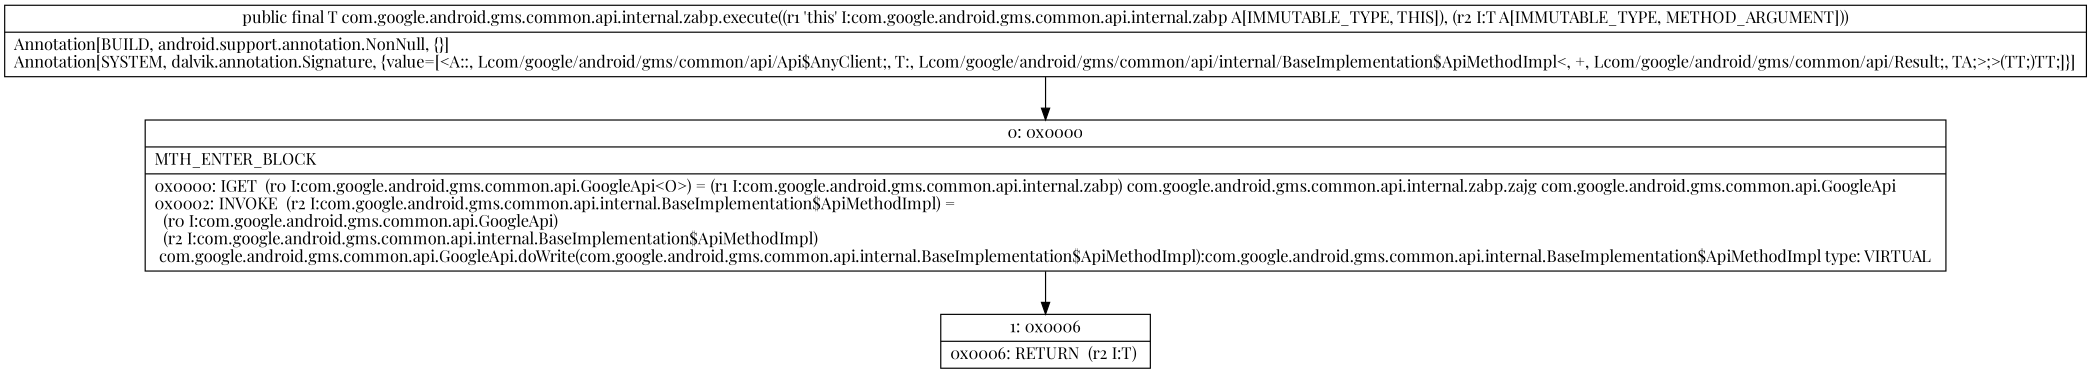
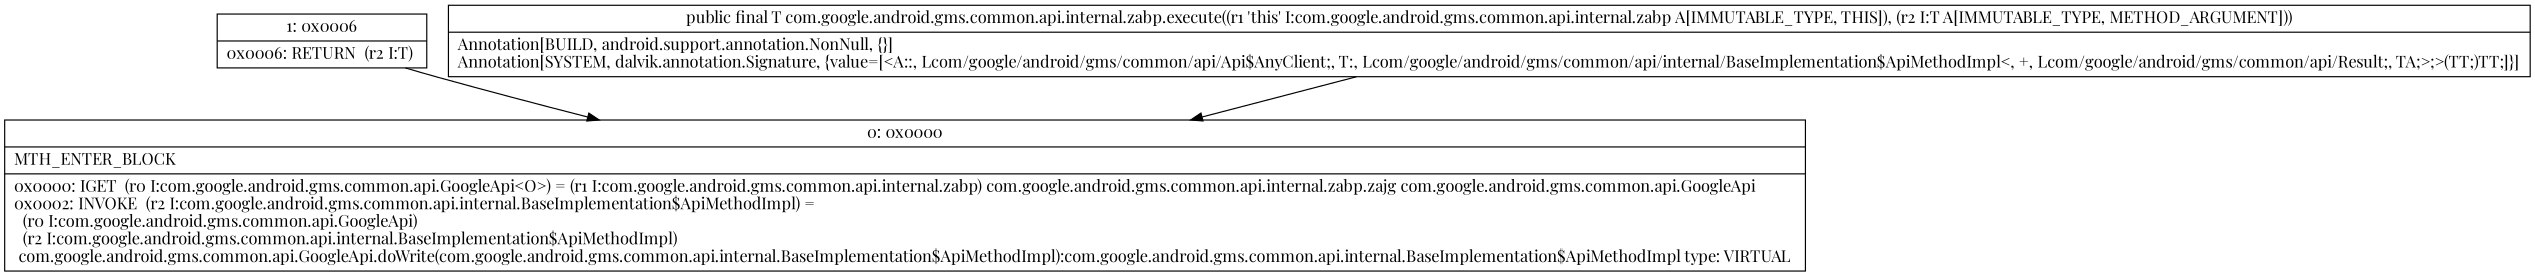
(1046, 287) -> (496, 93)
